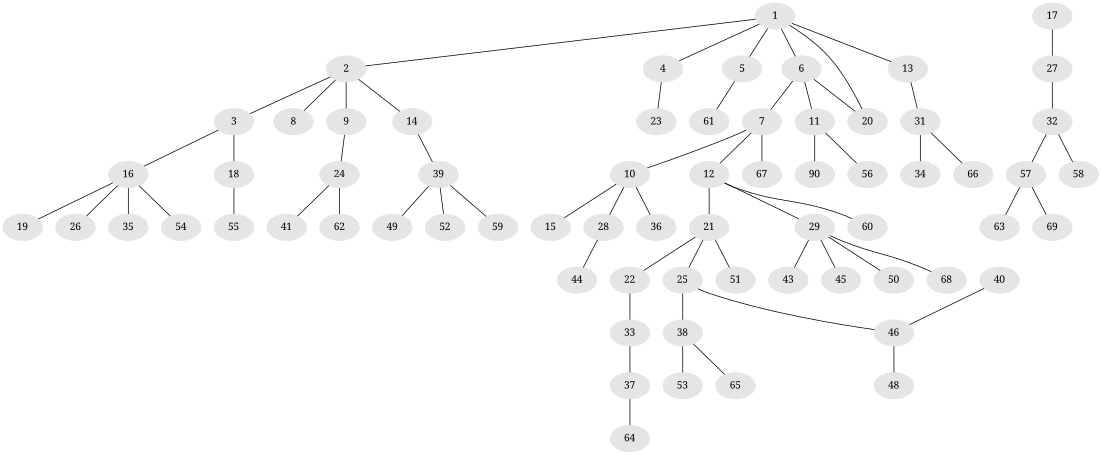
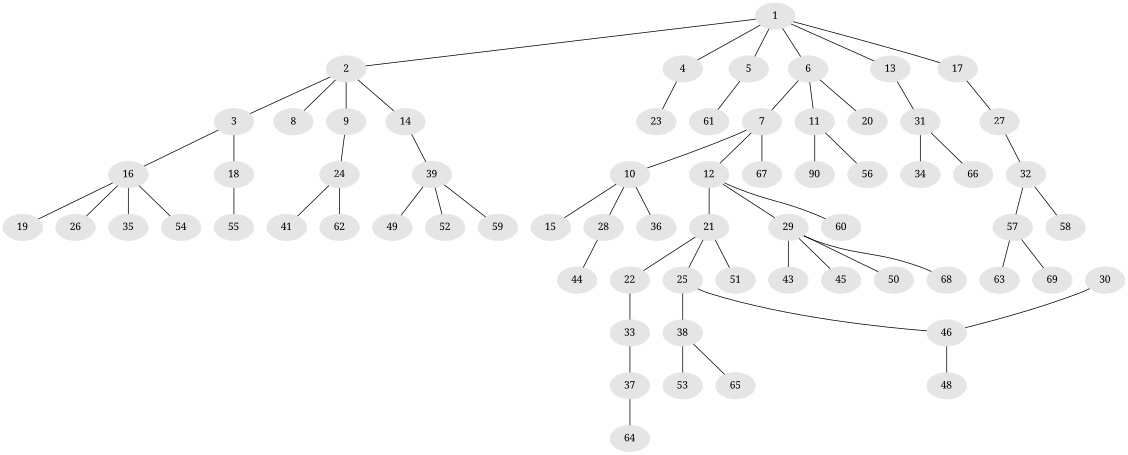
(833, 61) -> (867, 42)
(1000, 280) -> (1105, 280)
